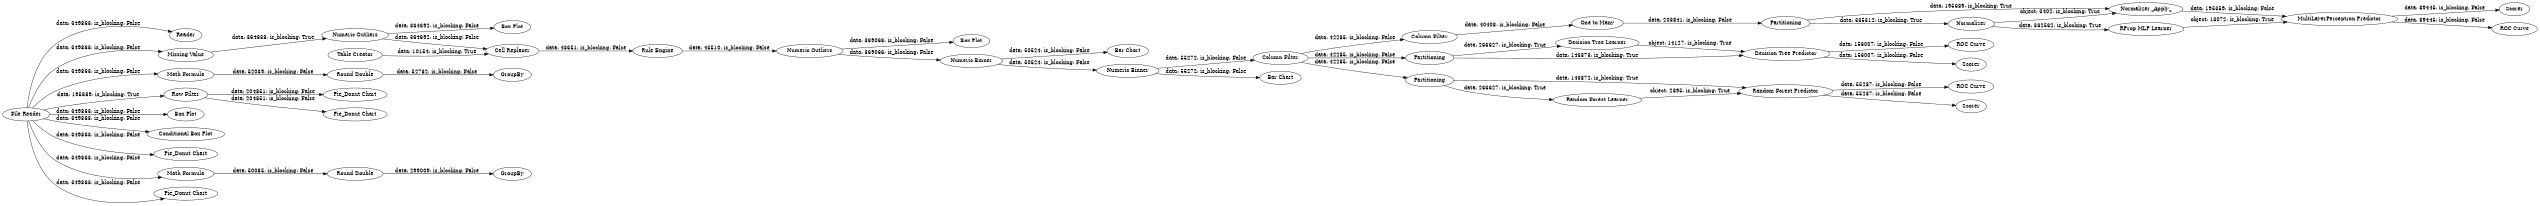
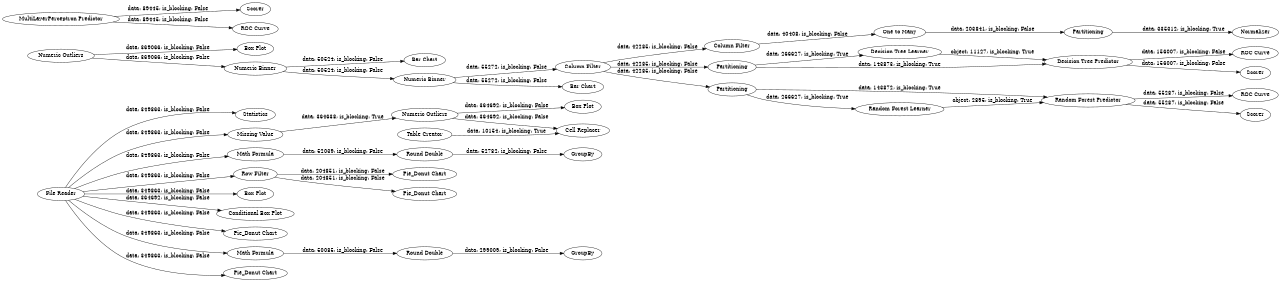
(2146, 9) -> none
(2146, 29) -> none
(186, 35) -> (255, 115)
(1690, 43) -> (993, 52)
(658, 51) -> none
(98, 95) -> (168, 176)
(98, 119) -> (168, 198)
